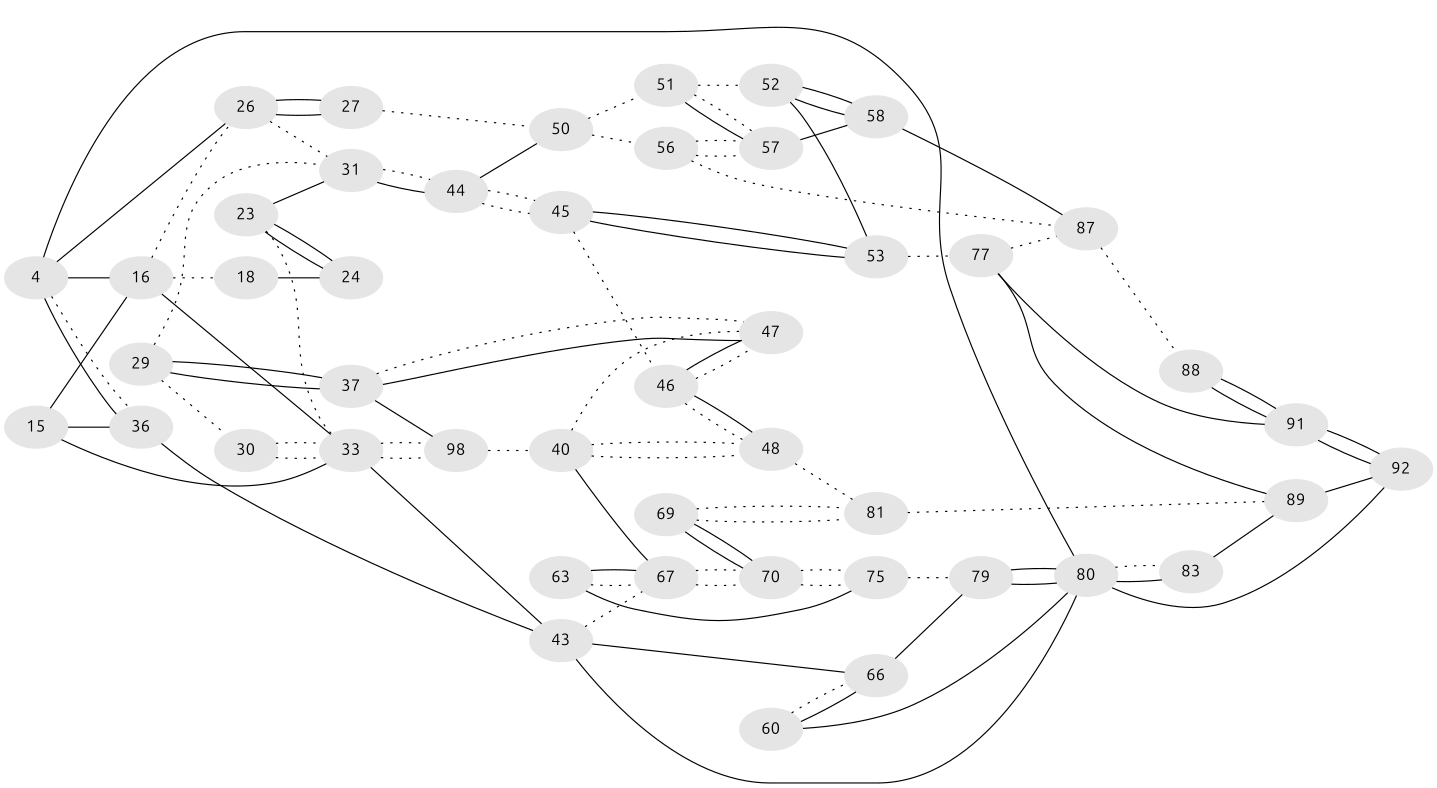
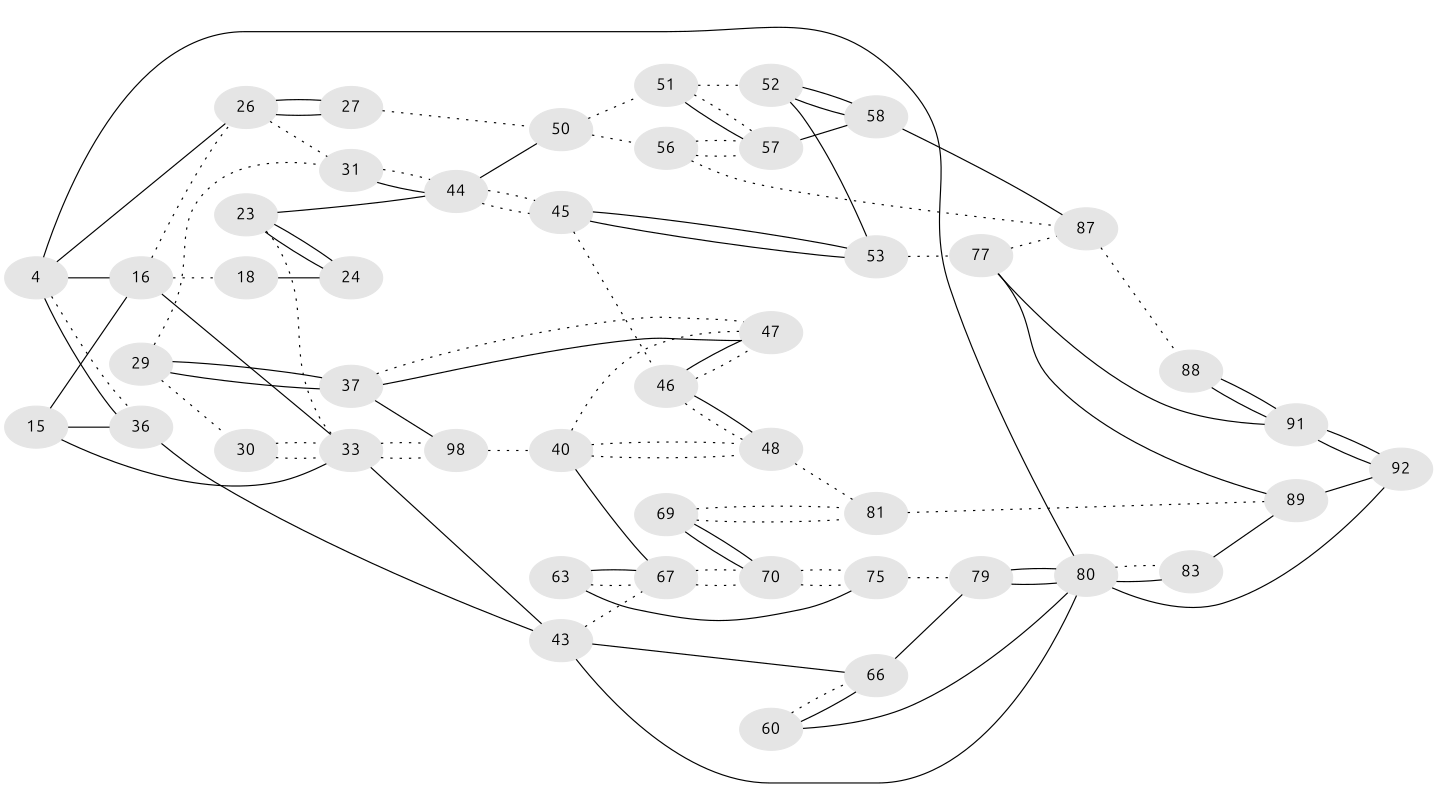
(299, 193) -> (351, 205)
